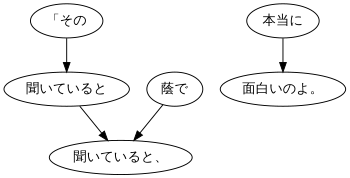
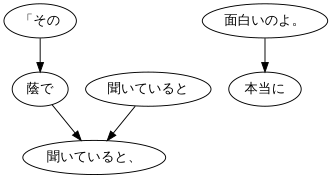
(67, 50) -> (40, 50)
(283, 50) -> (265, 50)
